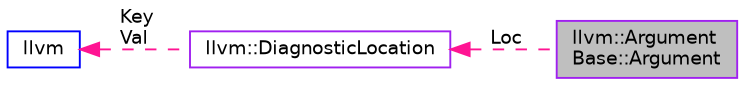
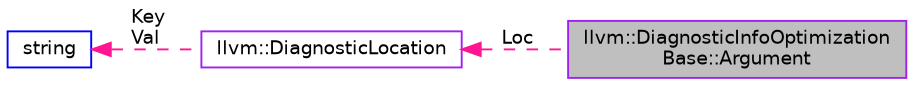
(44, 49) -> (49, 49)
(647, 49) -> (737, 49)
